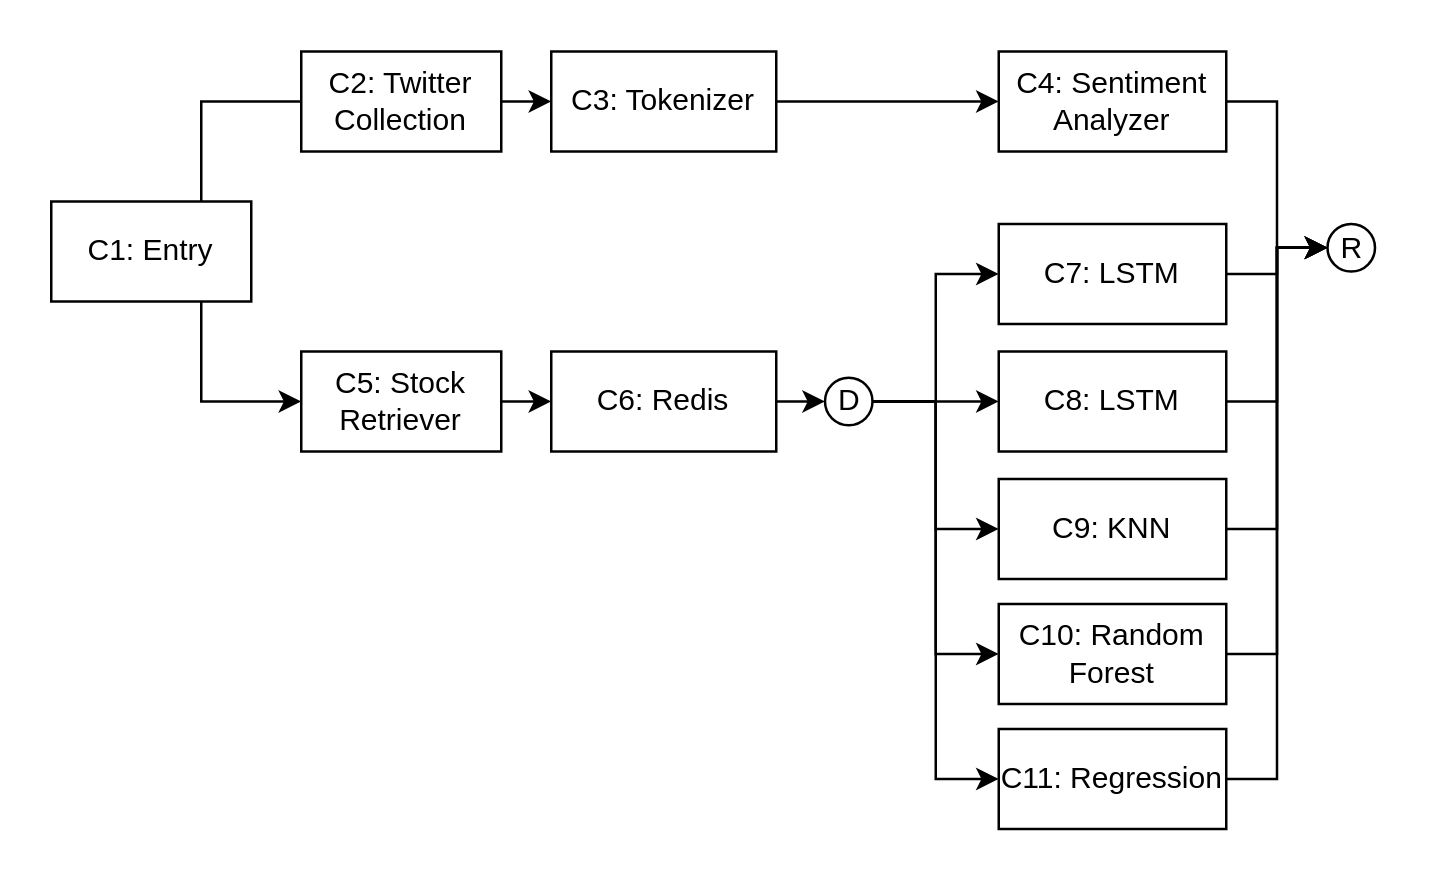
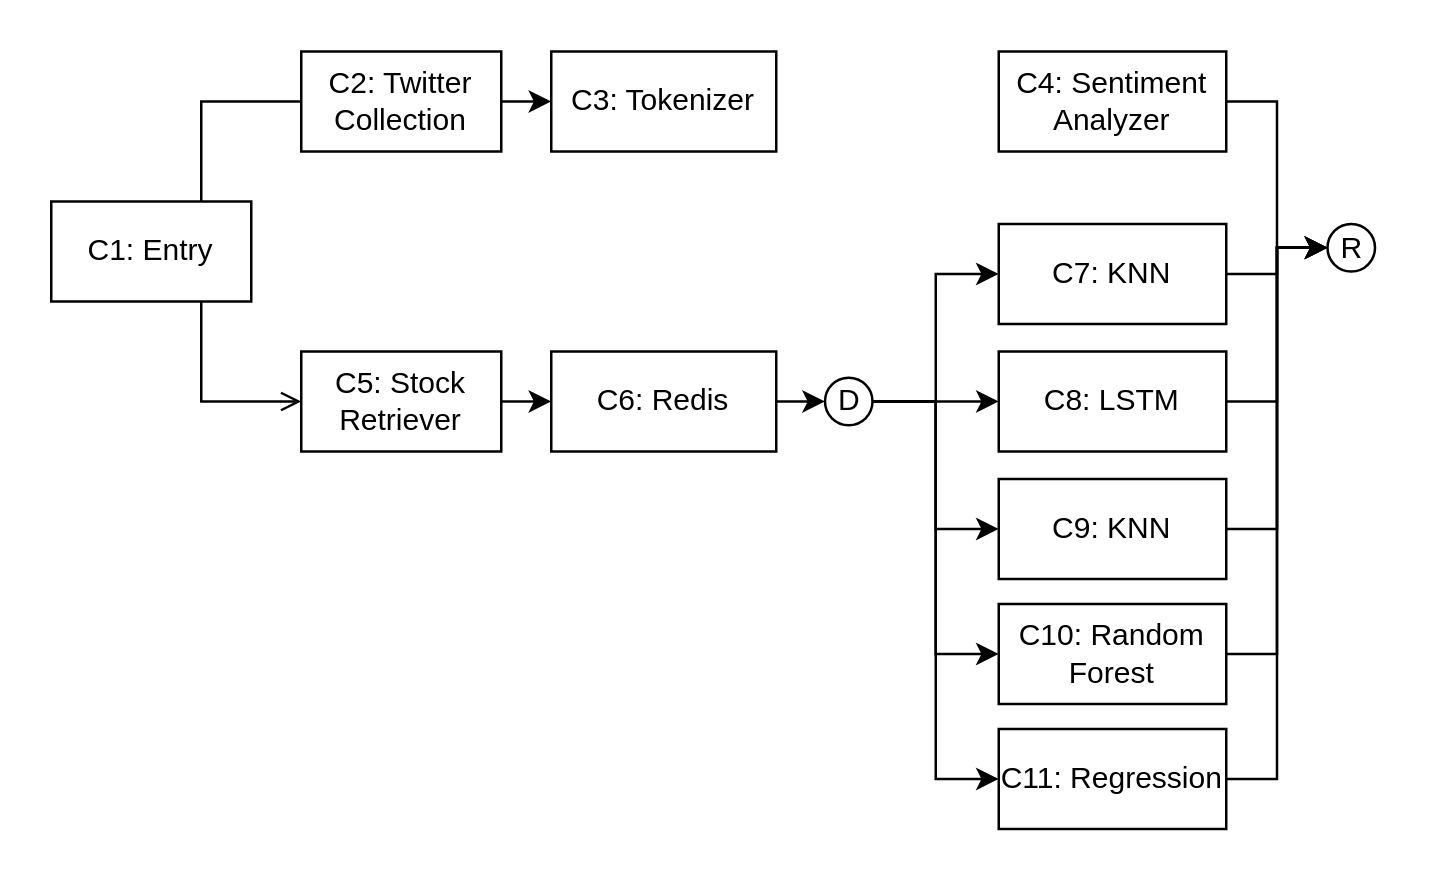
(880, 101) -> none
(1113, 274) -> (1113, 274)
(283, 401) -> (287, 401)
